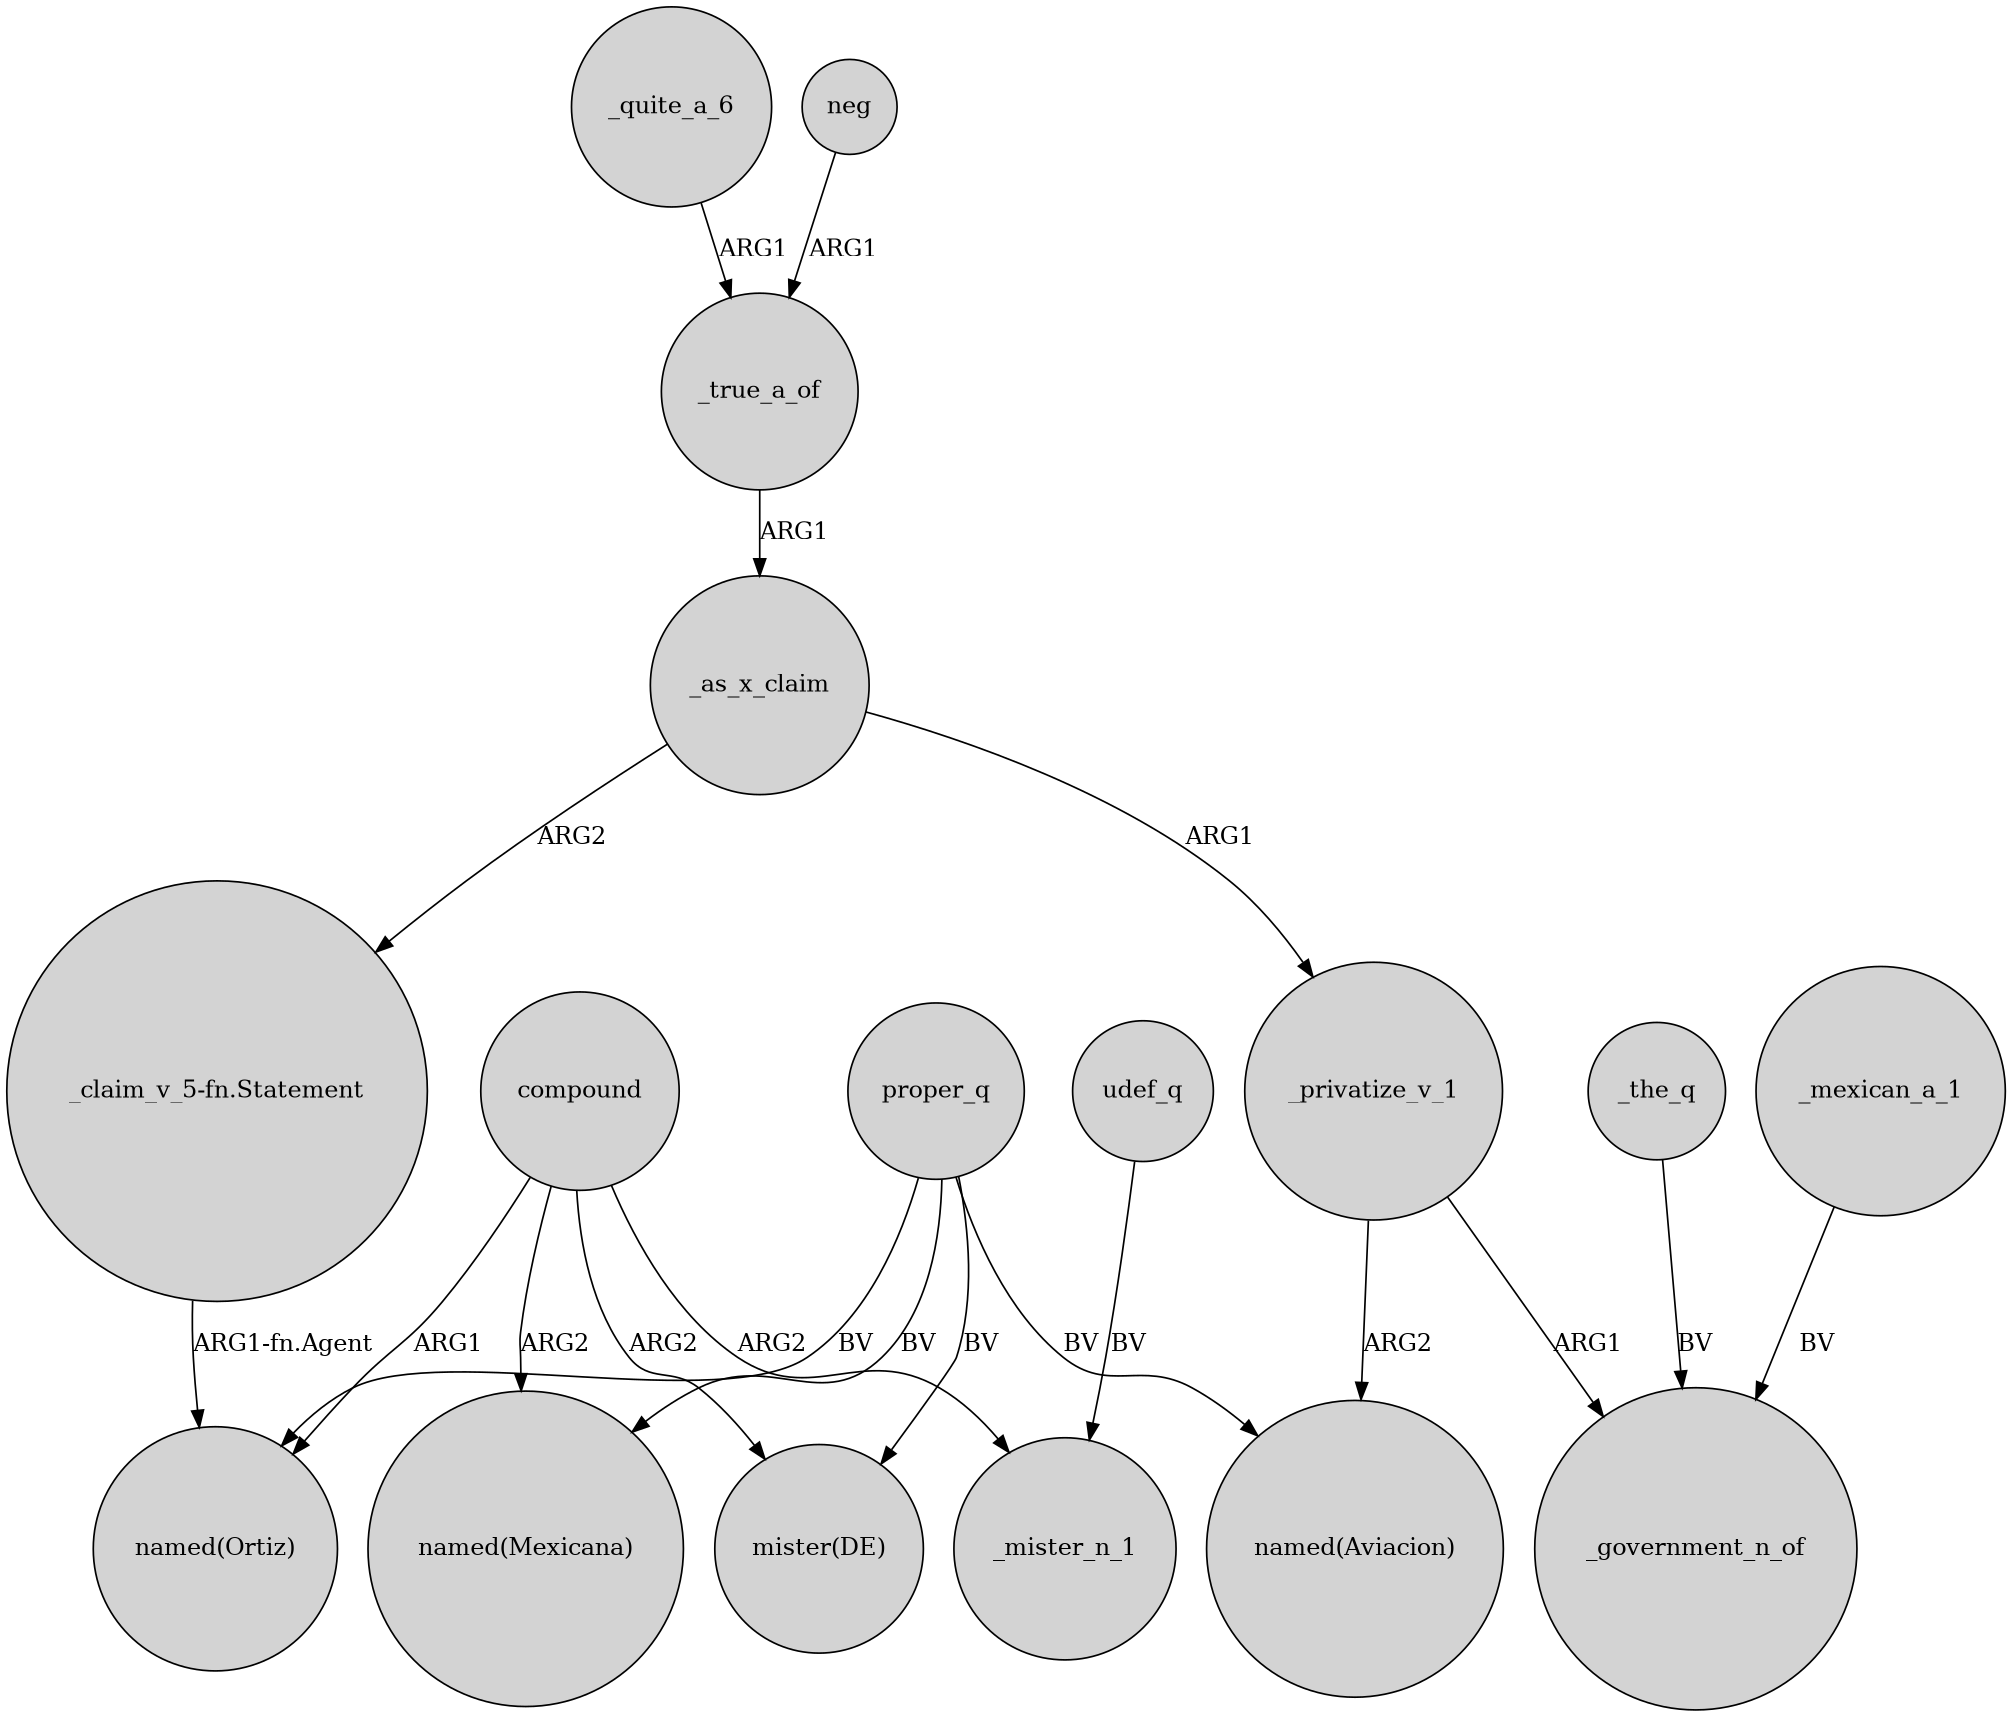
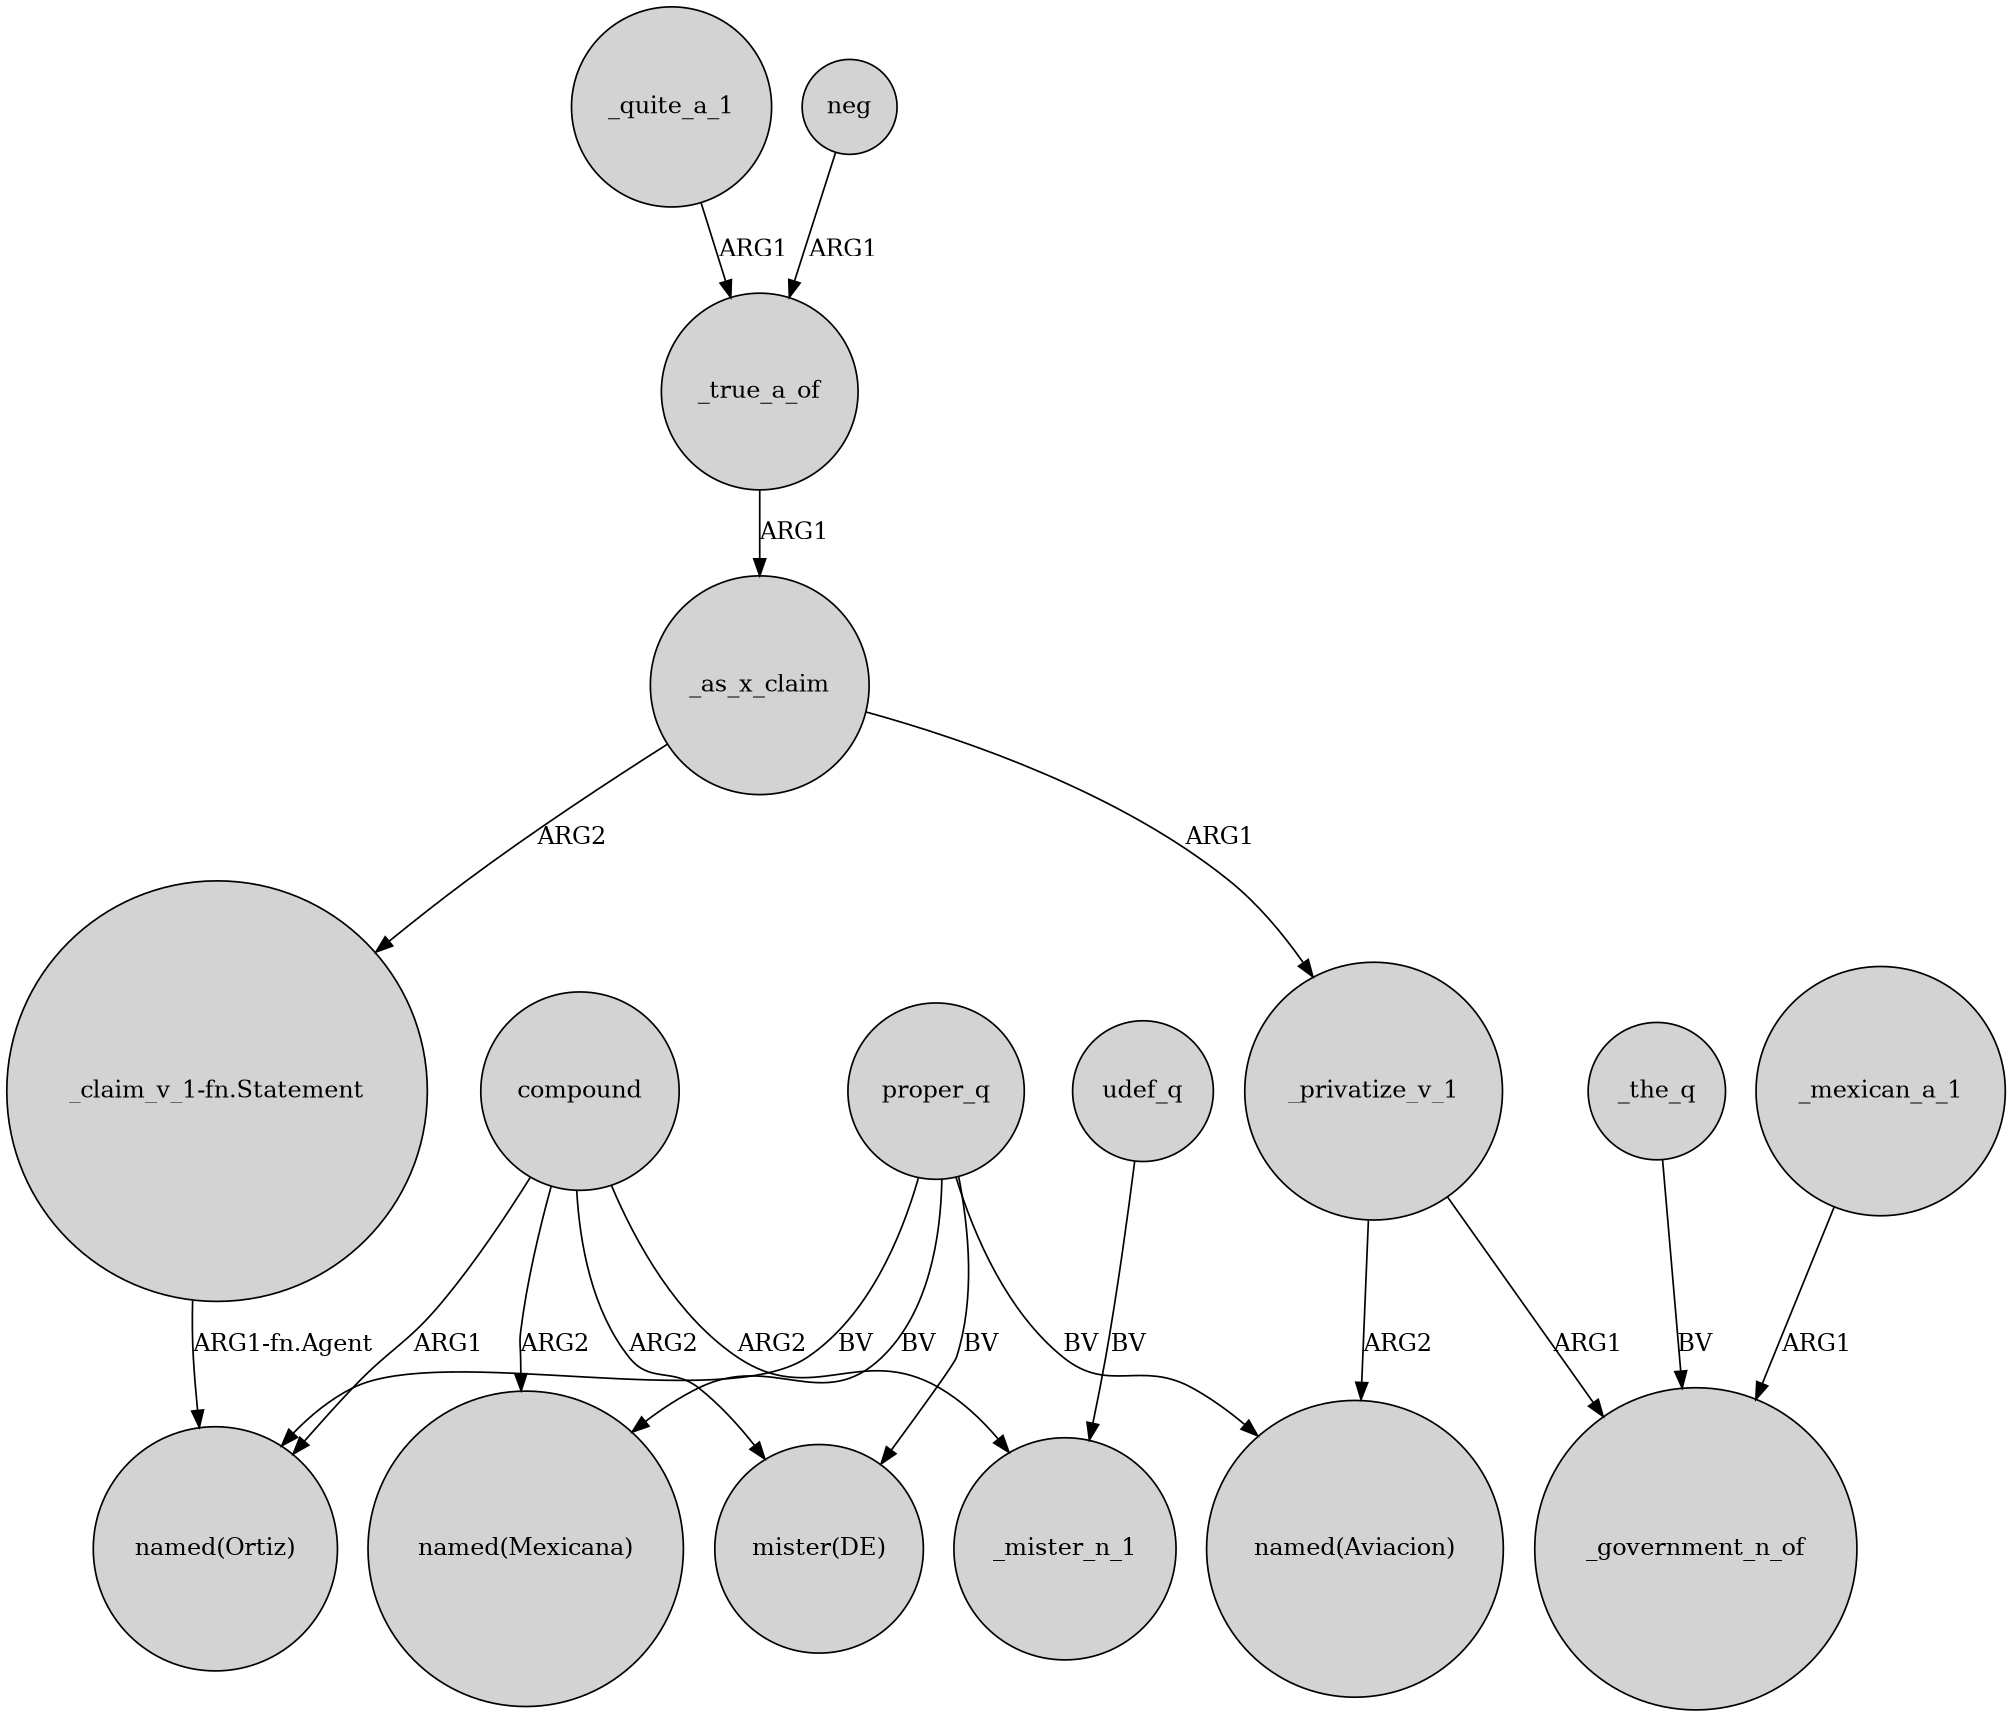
(672, 107) -> (672, 107)
(217, 1091) -> (217, 1091)
(1817, 1345) -> (1817, 1345)
